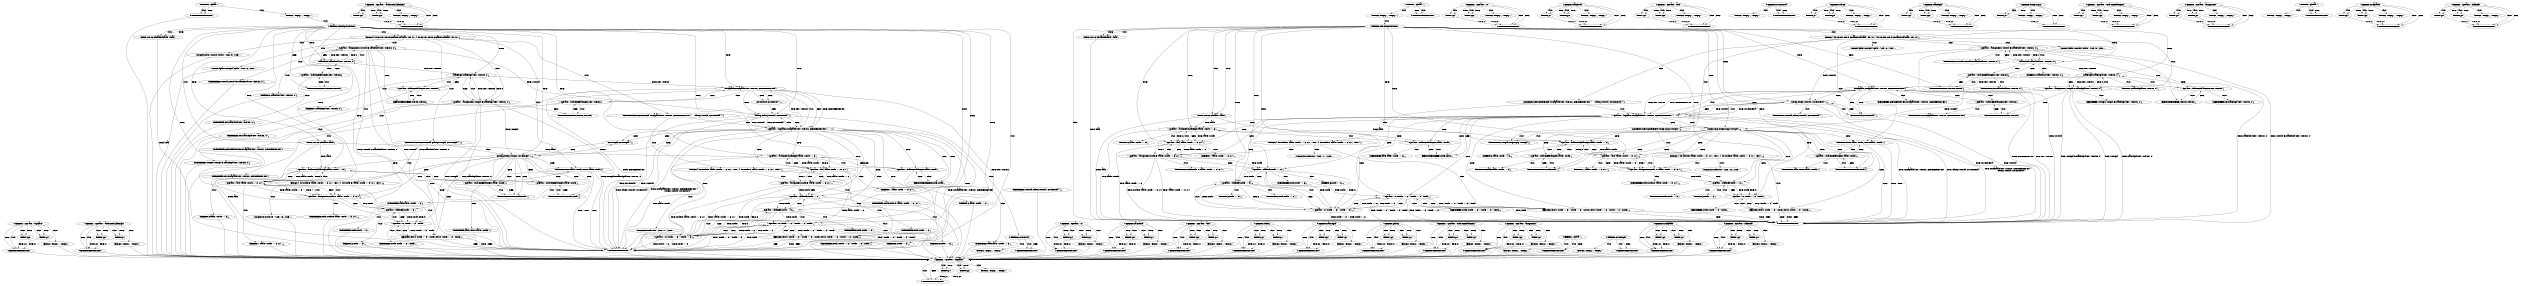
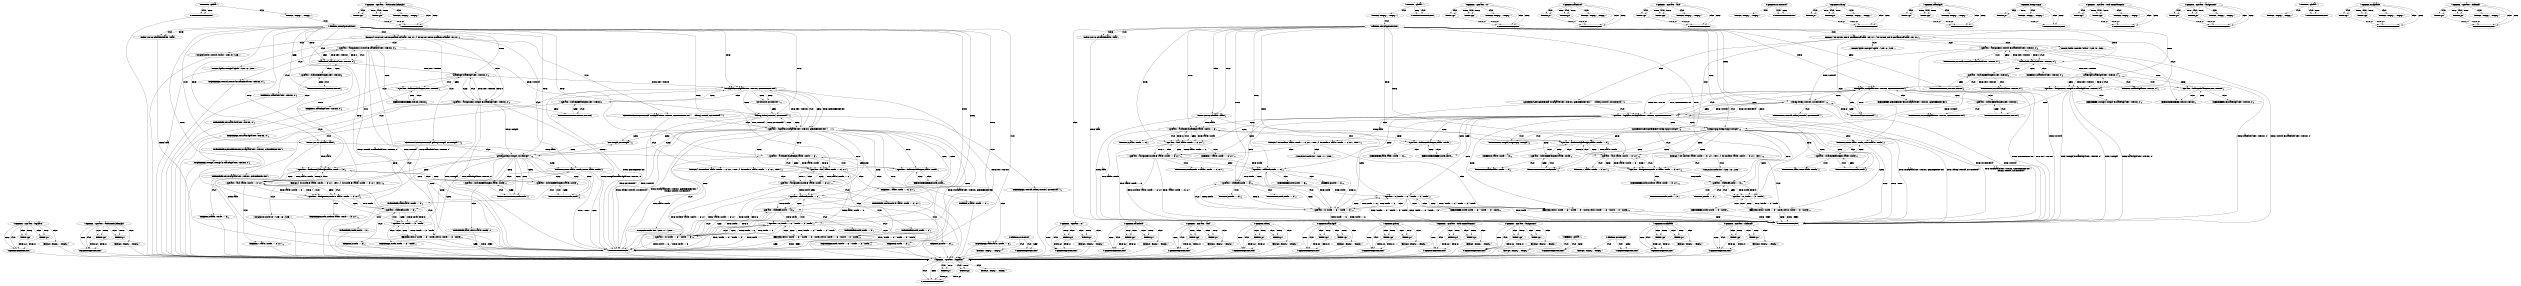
(1844, 109) -> (1844, 109)
(932, 133) -> (926, 120)
